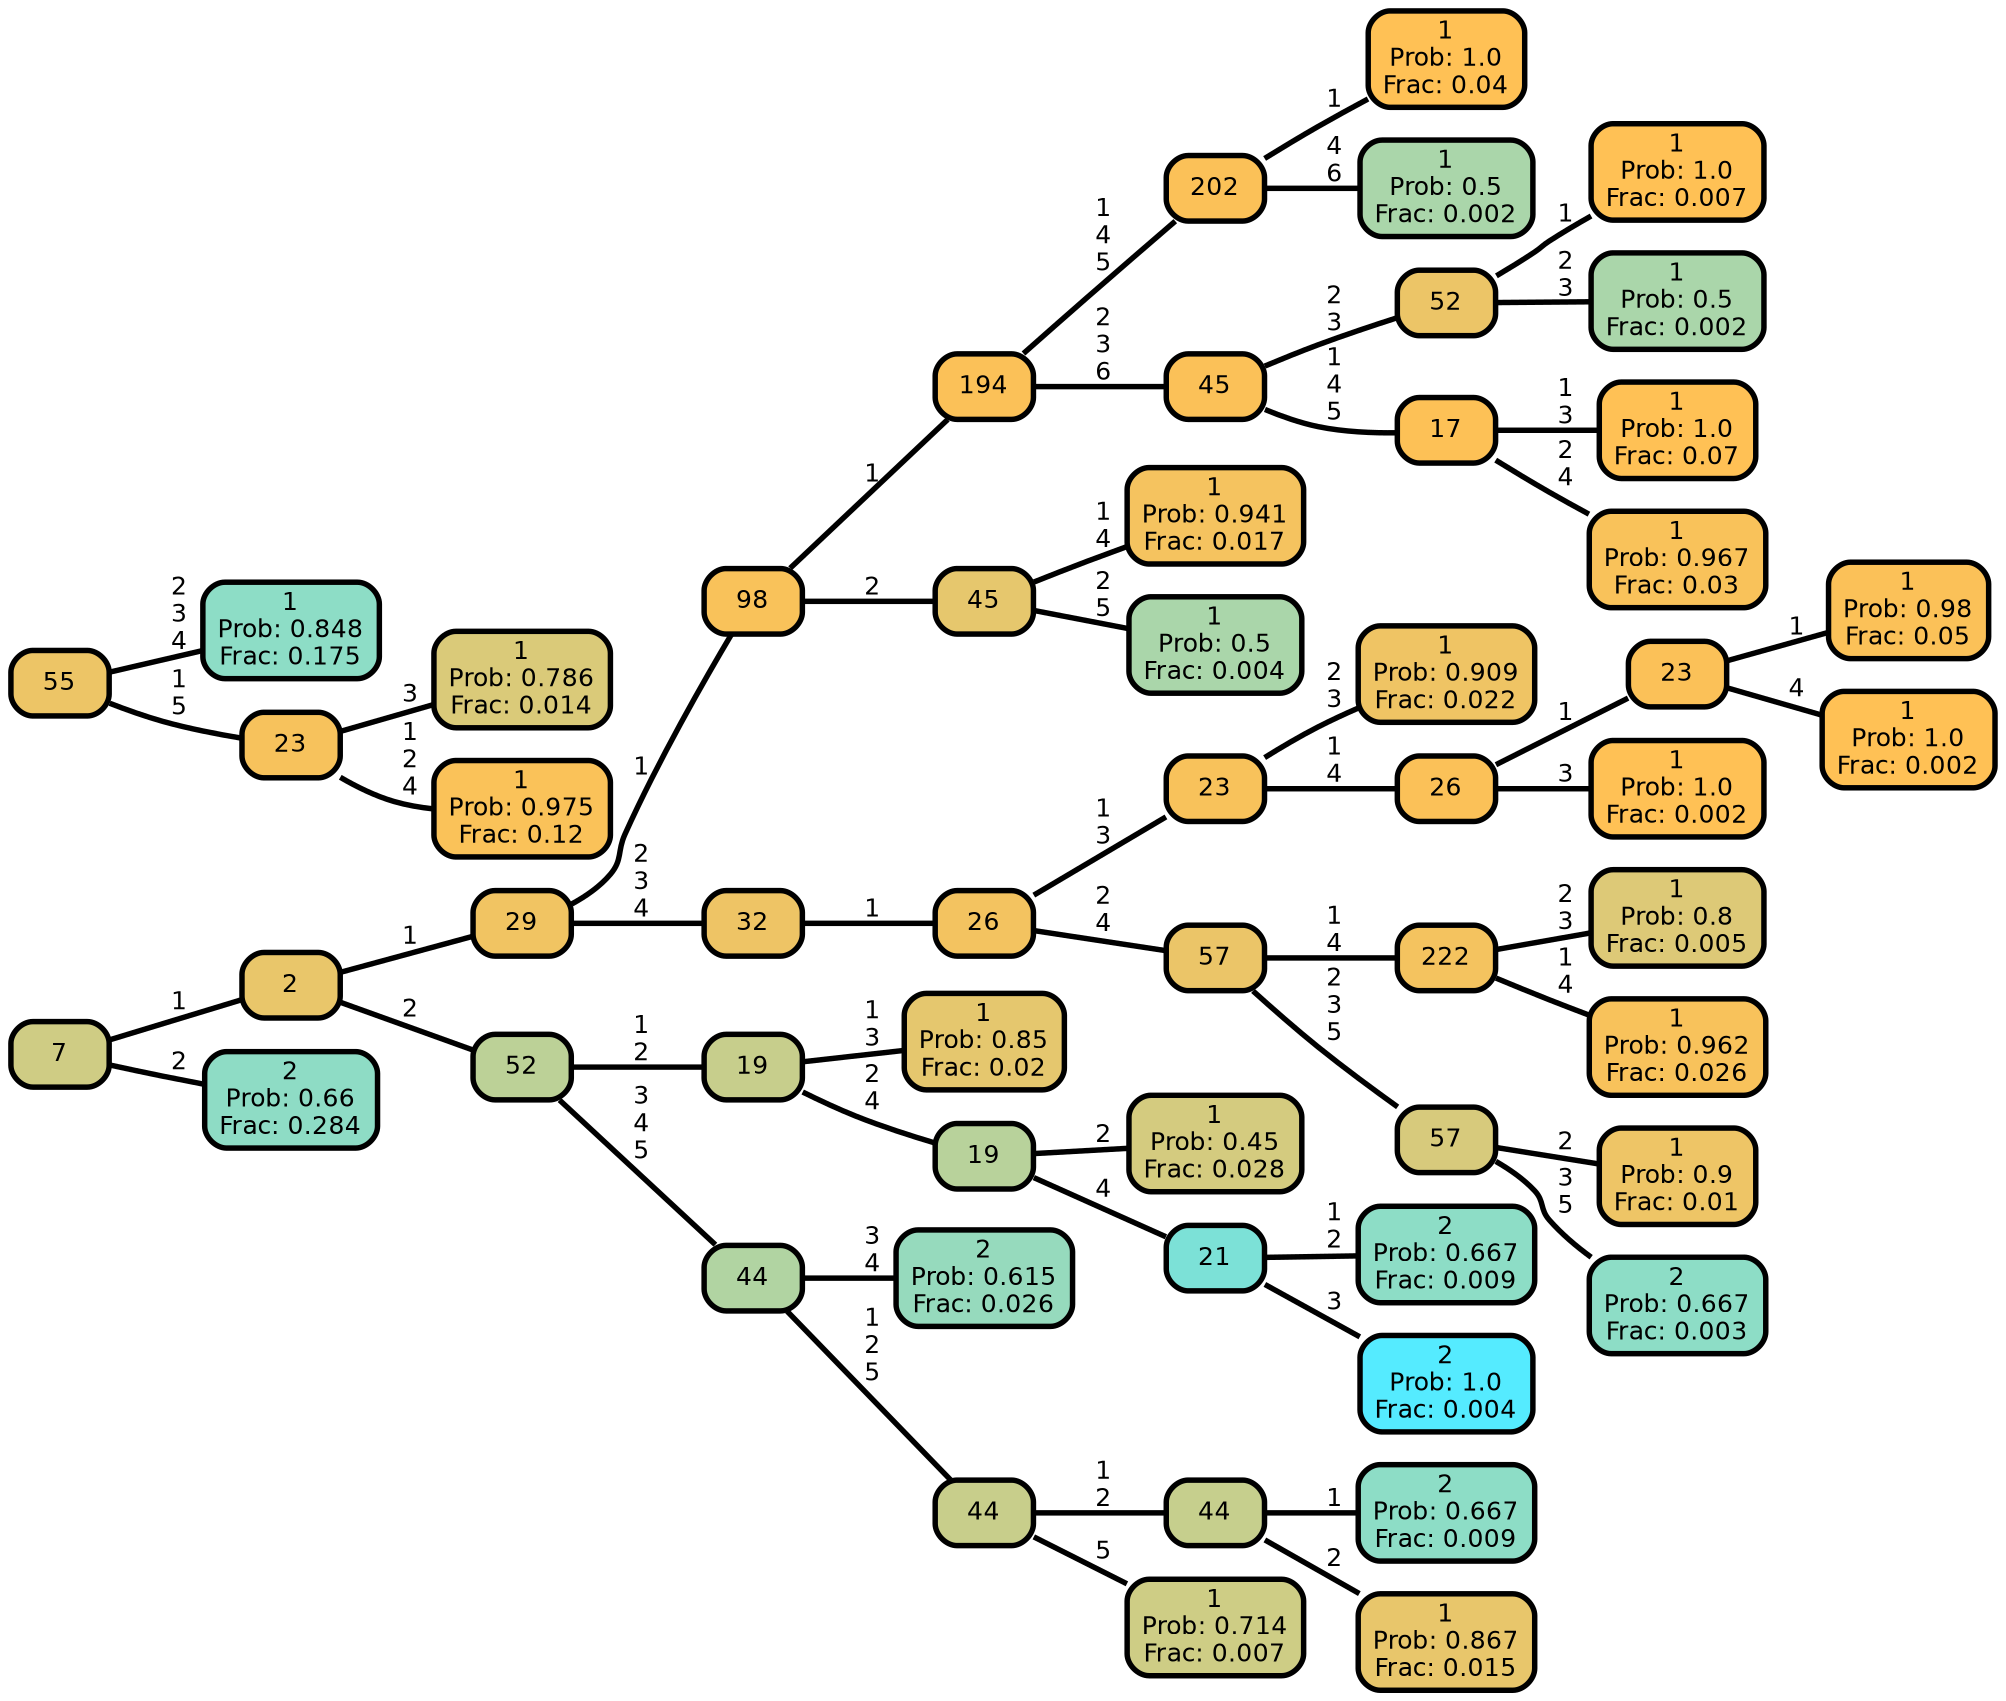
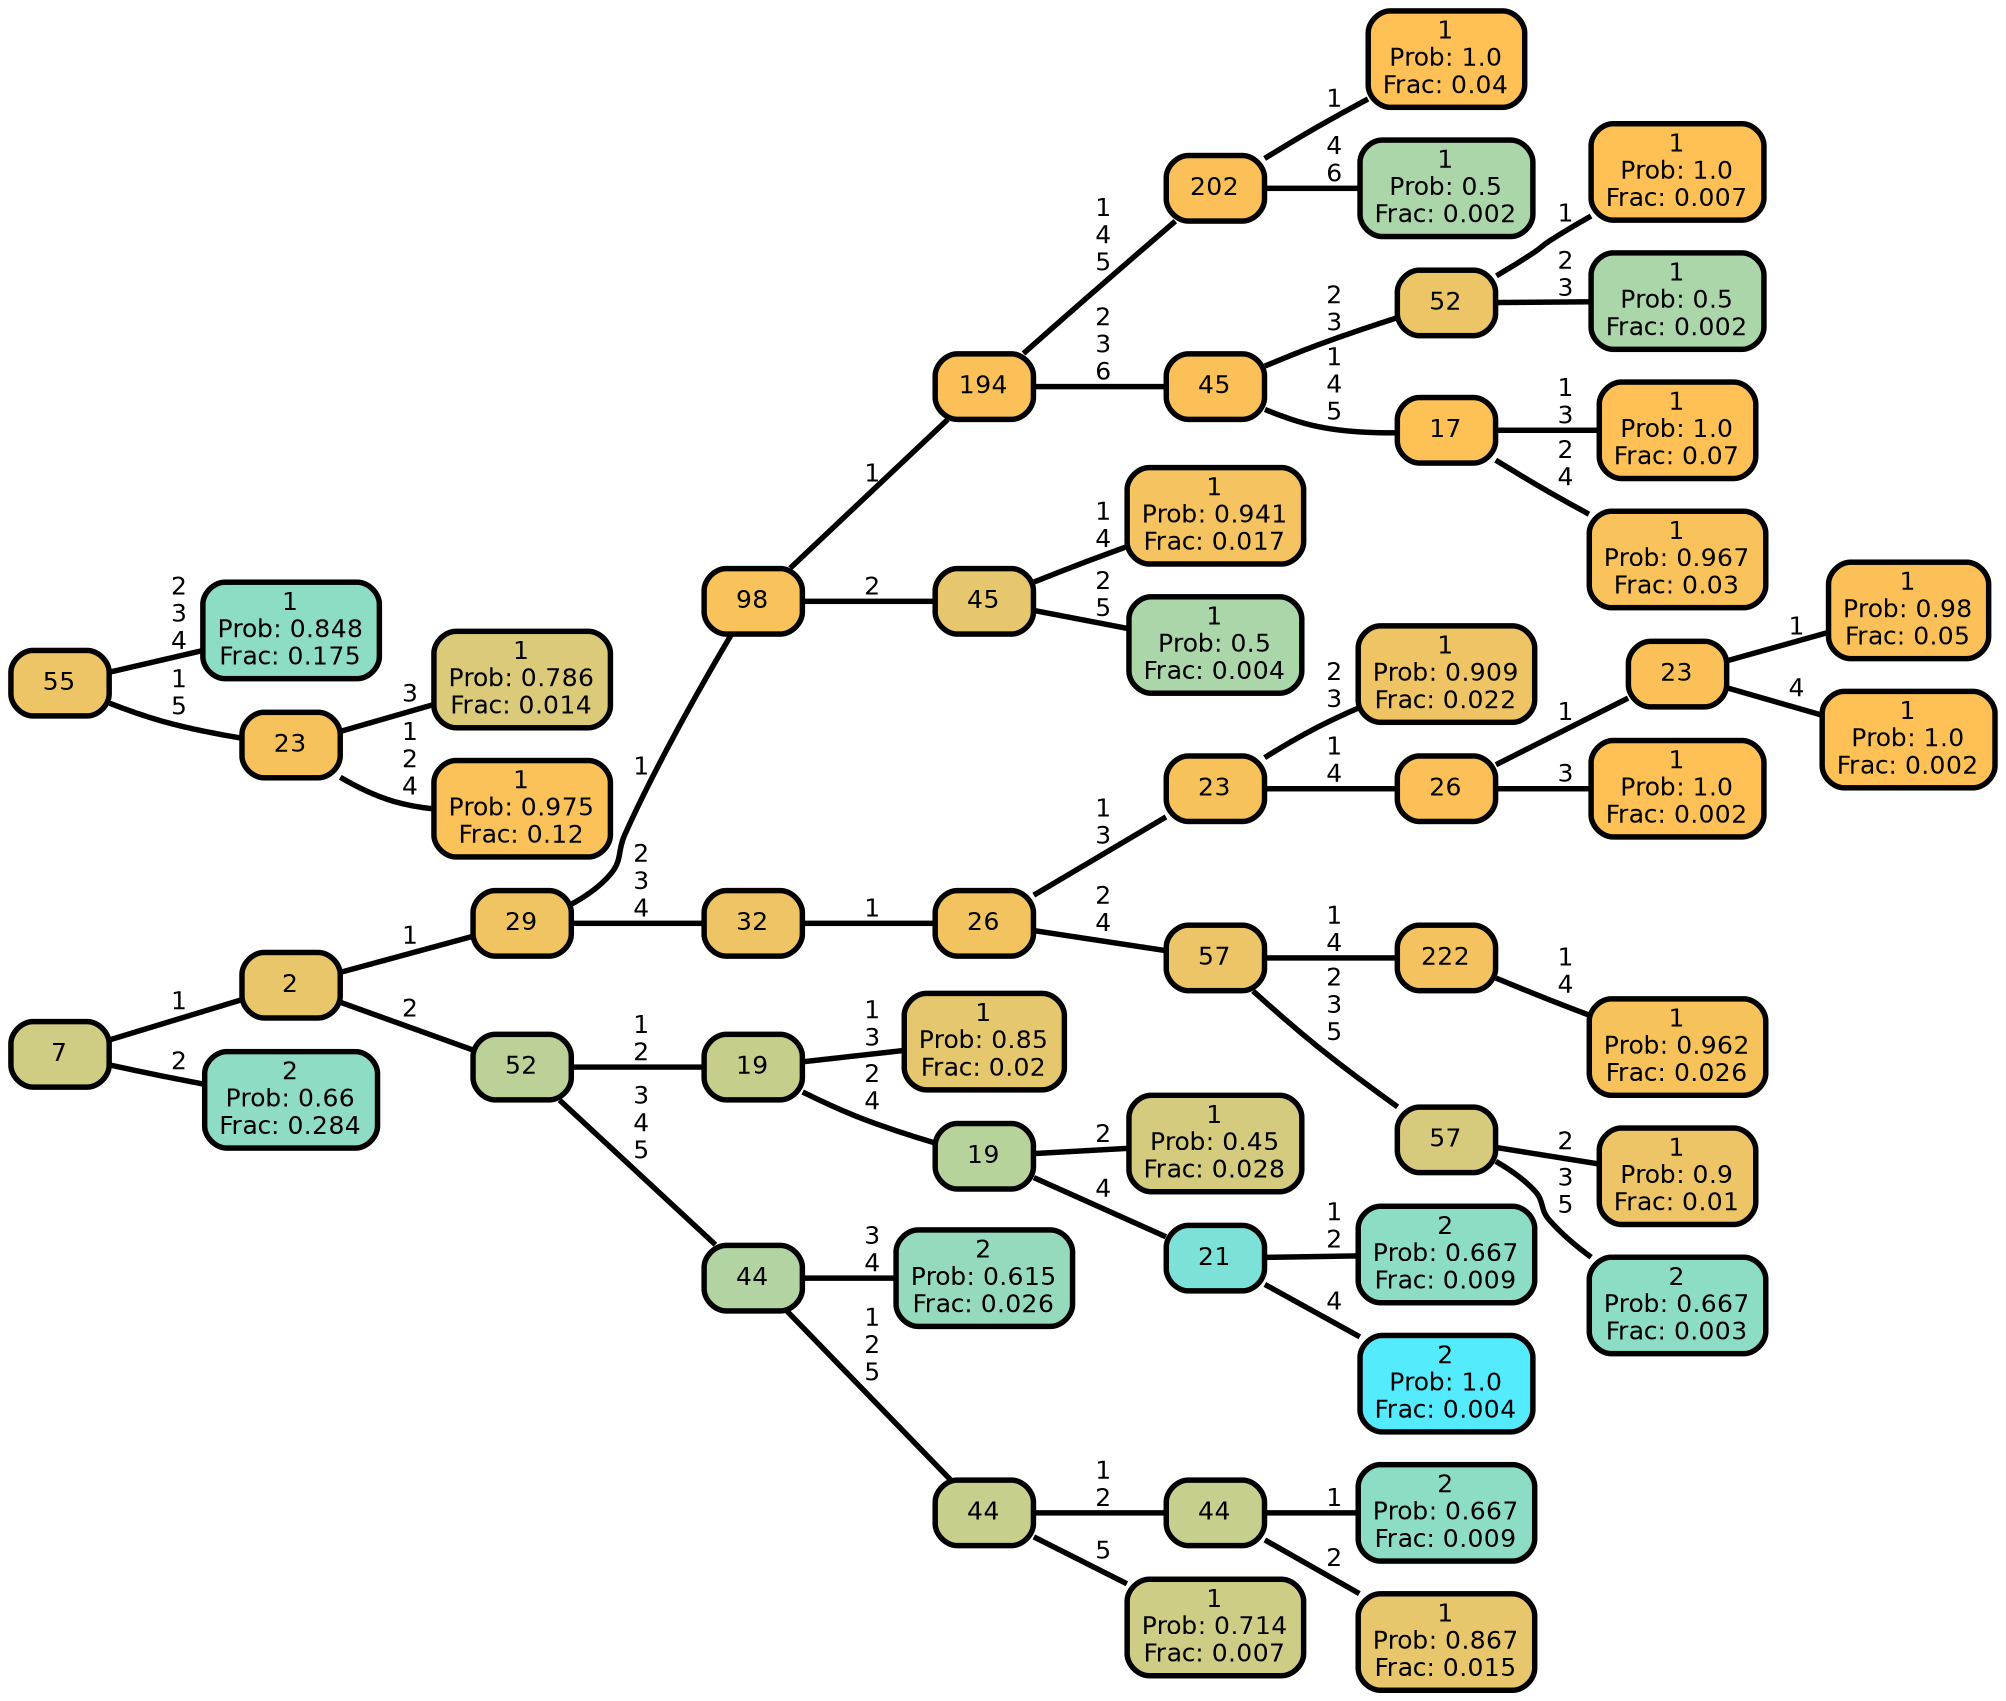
(1678, 918) -> none
(1331, 1303) -> (1331, 1303)
